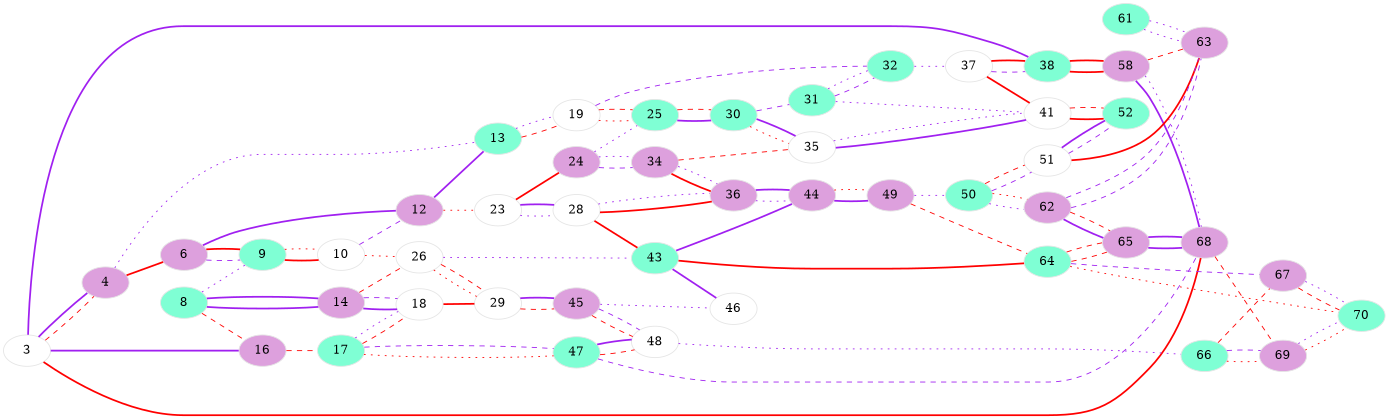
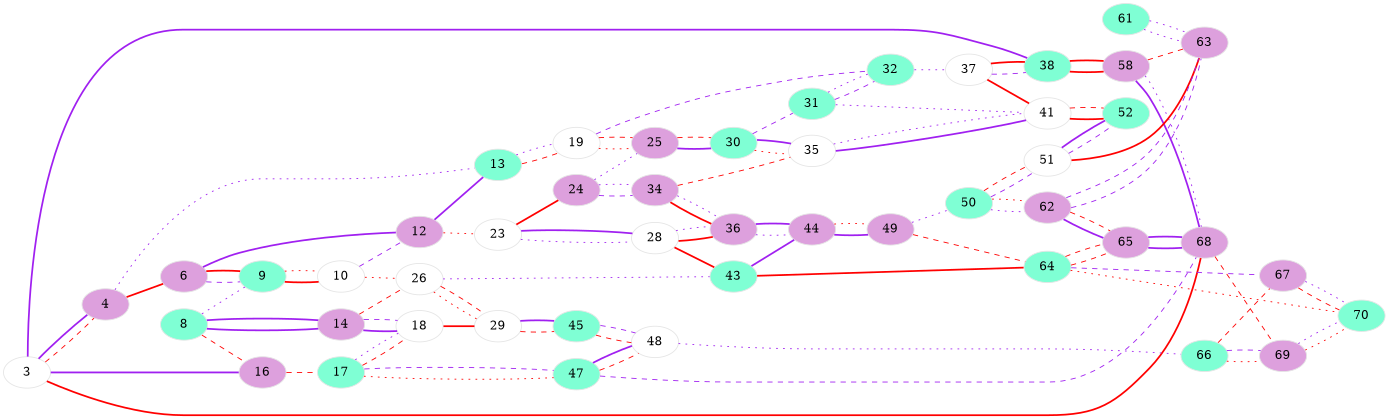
(655, 115) -> (655, 143)
(577, 304) -> (577, 326)
(734, 309) -> none
